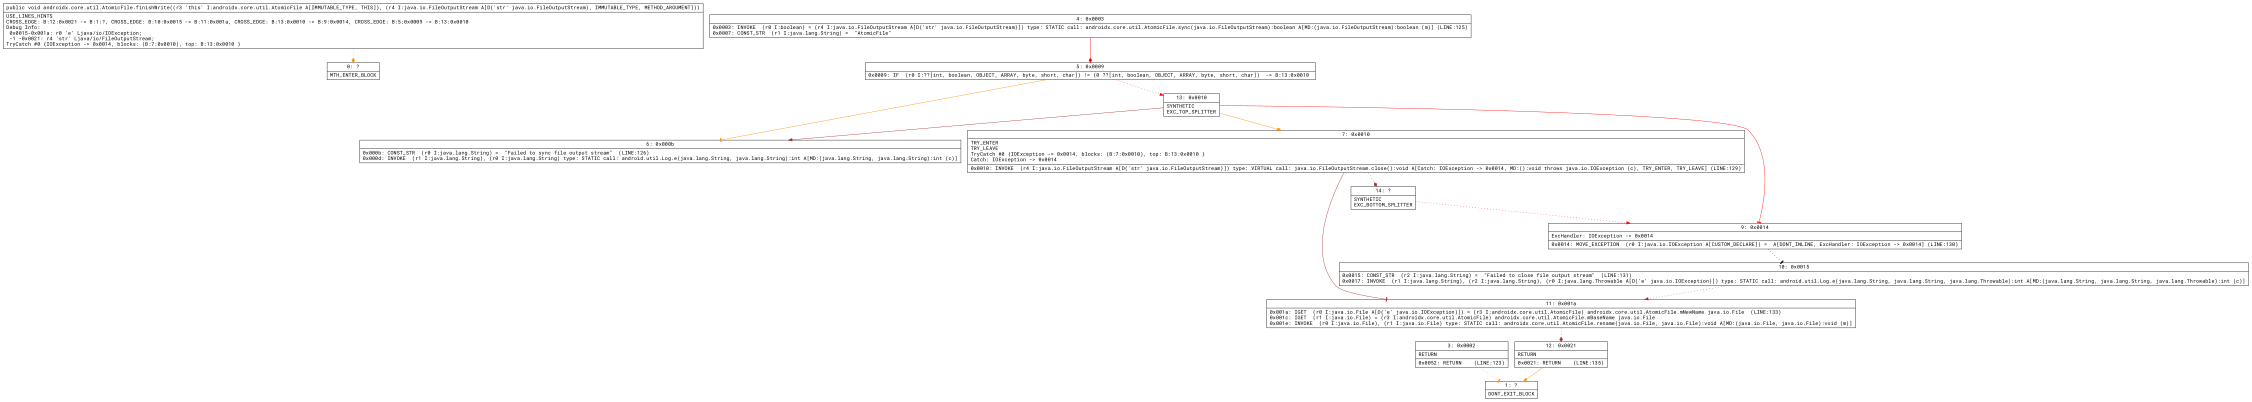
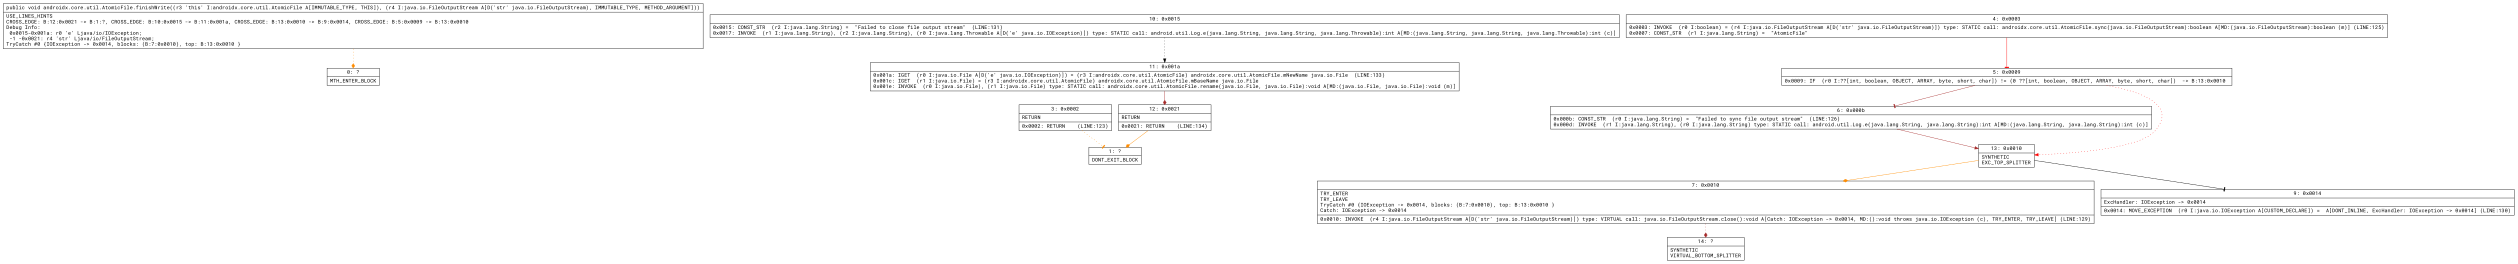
(1090, 48) -> (2007, 52)
(884, 110) -> (1935, 96)
(1532, 112) -> (2129, 175)
(978, 124) -> (1936, 138)
(1383, 205) -> (1706, 256)
(1521, 212) -> none
(1323, 255) -> none
(1775, 255) -> none
(1688, 292) -> (1165, 48)
(1561, 333) -> (1165, 96)
(1462, 363) -> (1065, 126)
(1561, 363) -> (1165, 126)
(1535, 373) -> (1139, 138)
